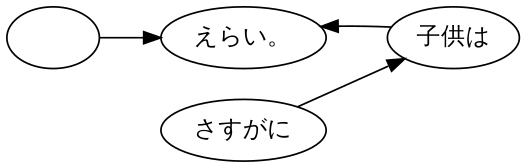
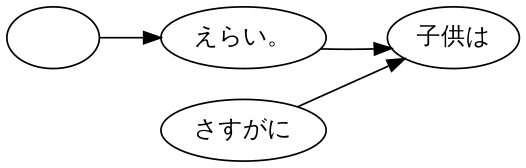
(365, 26) -> (347, 49)
